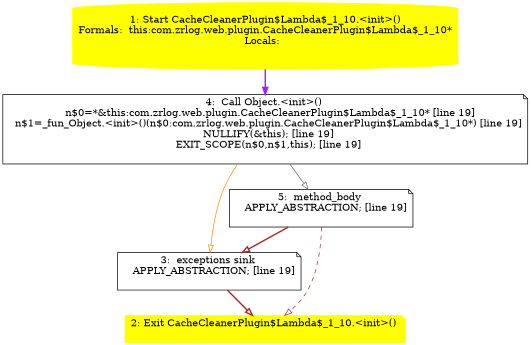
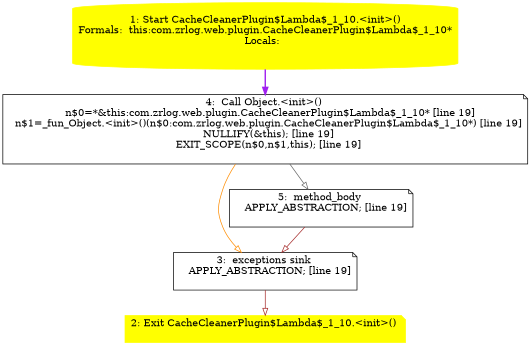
(268, 238) -> (296, 237)
(315, 273) -> none
(237, 300) -> (265, 299)
